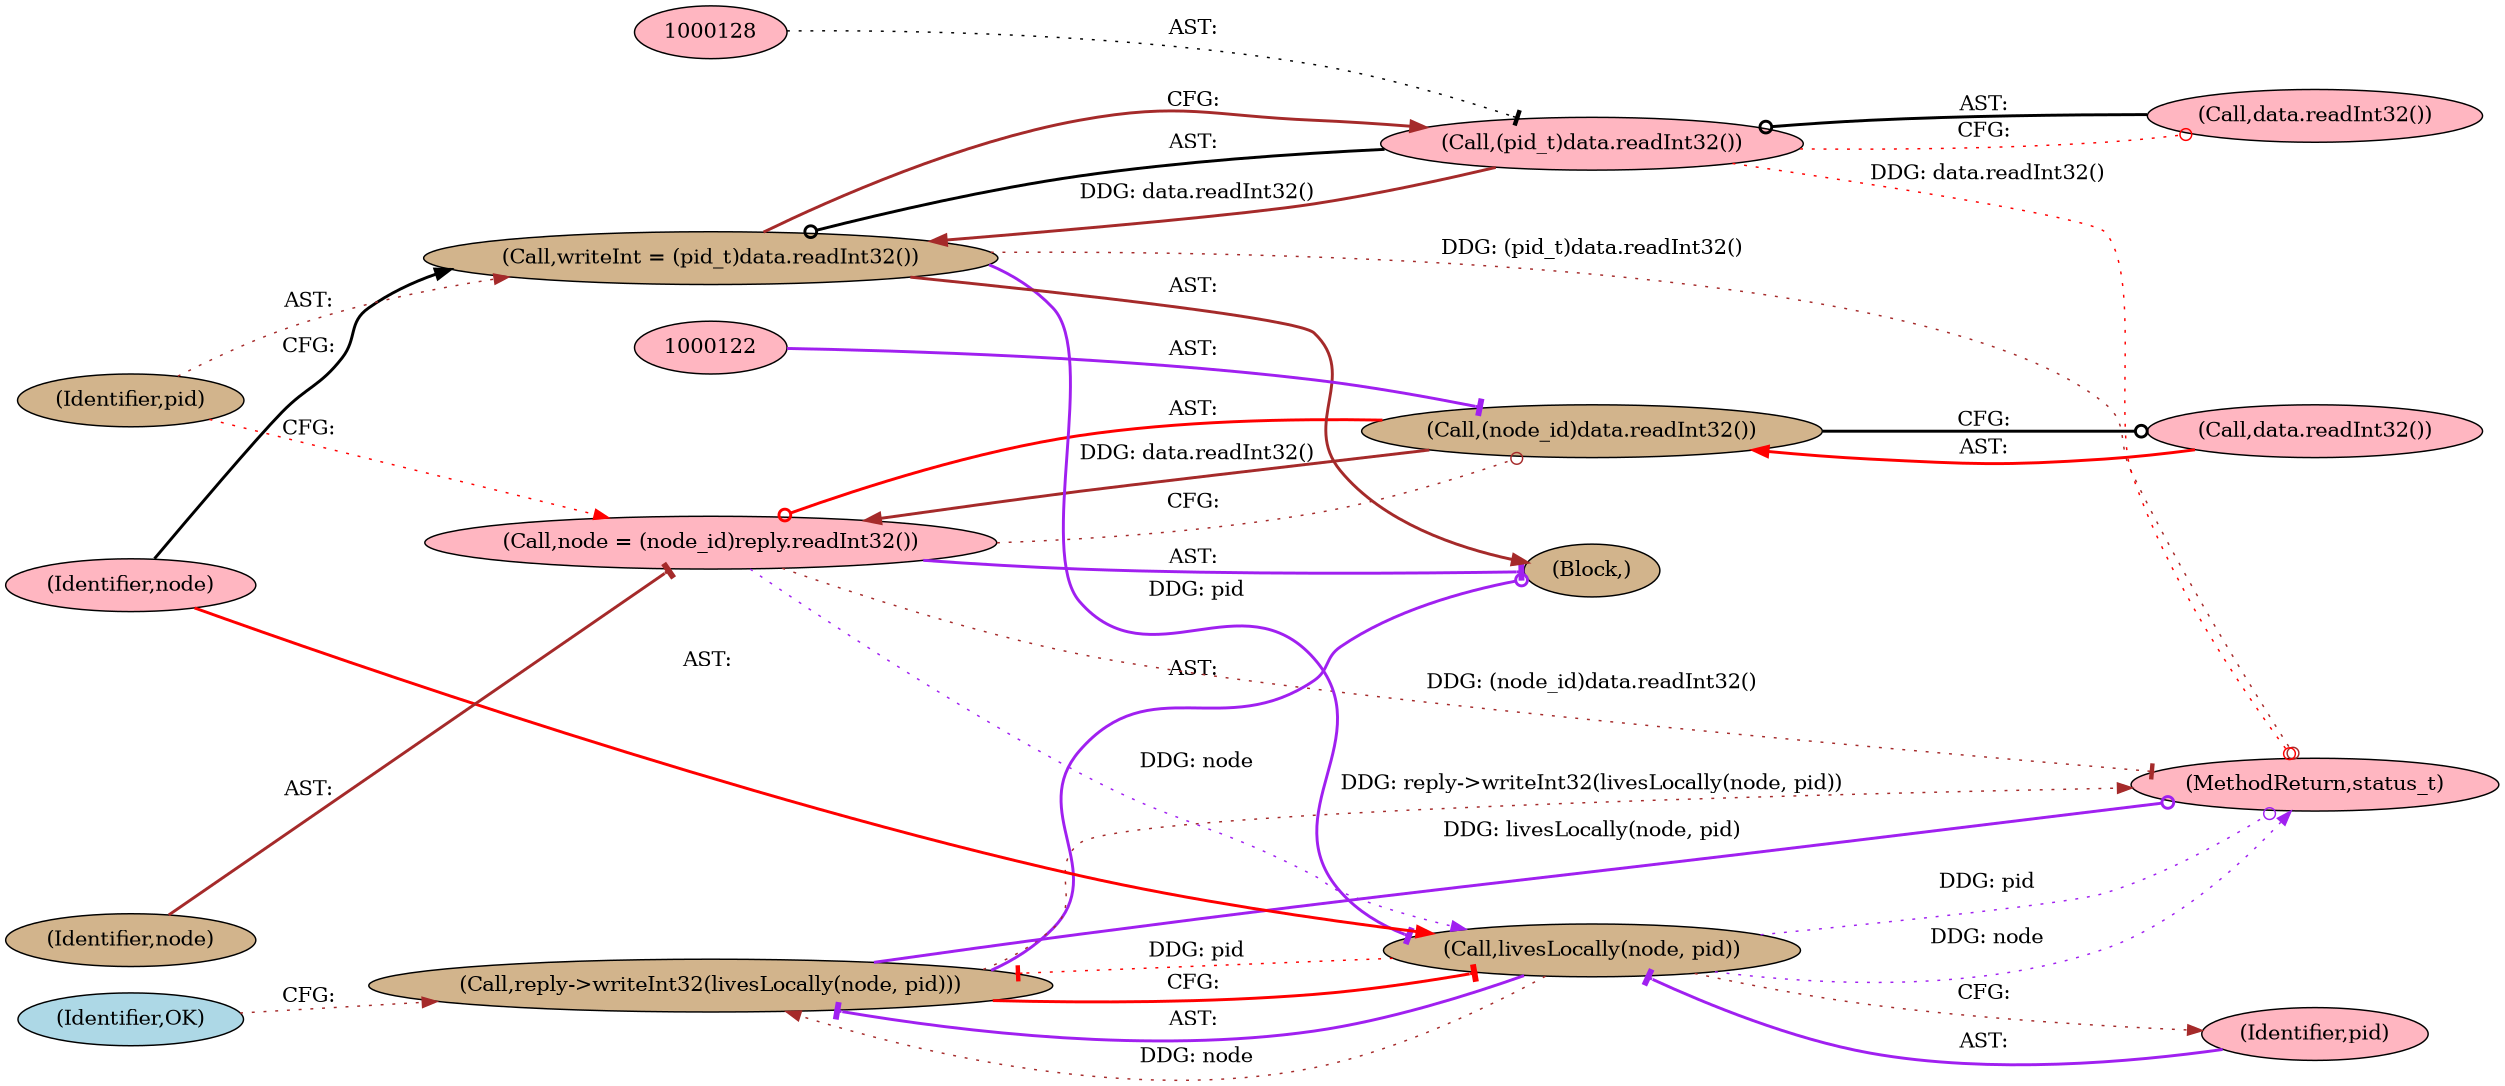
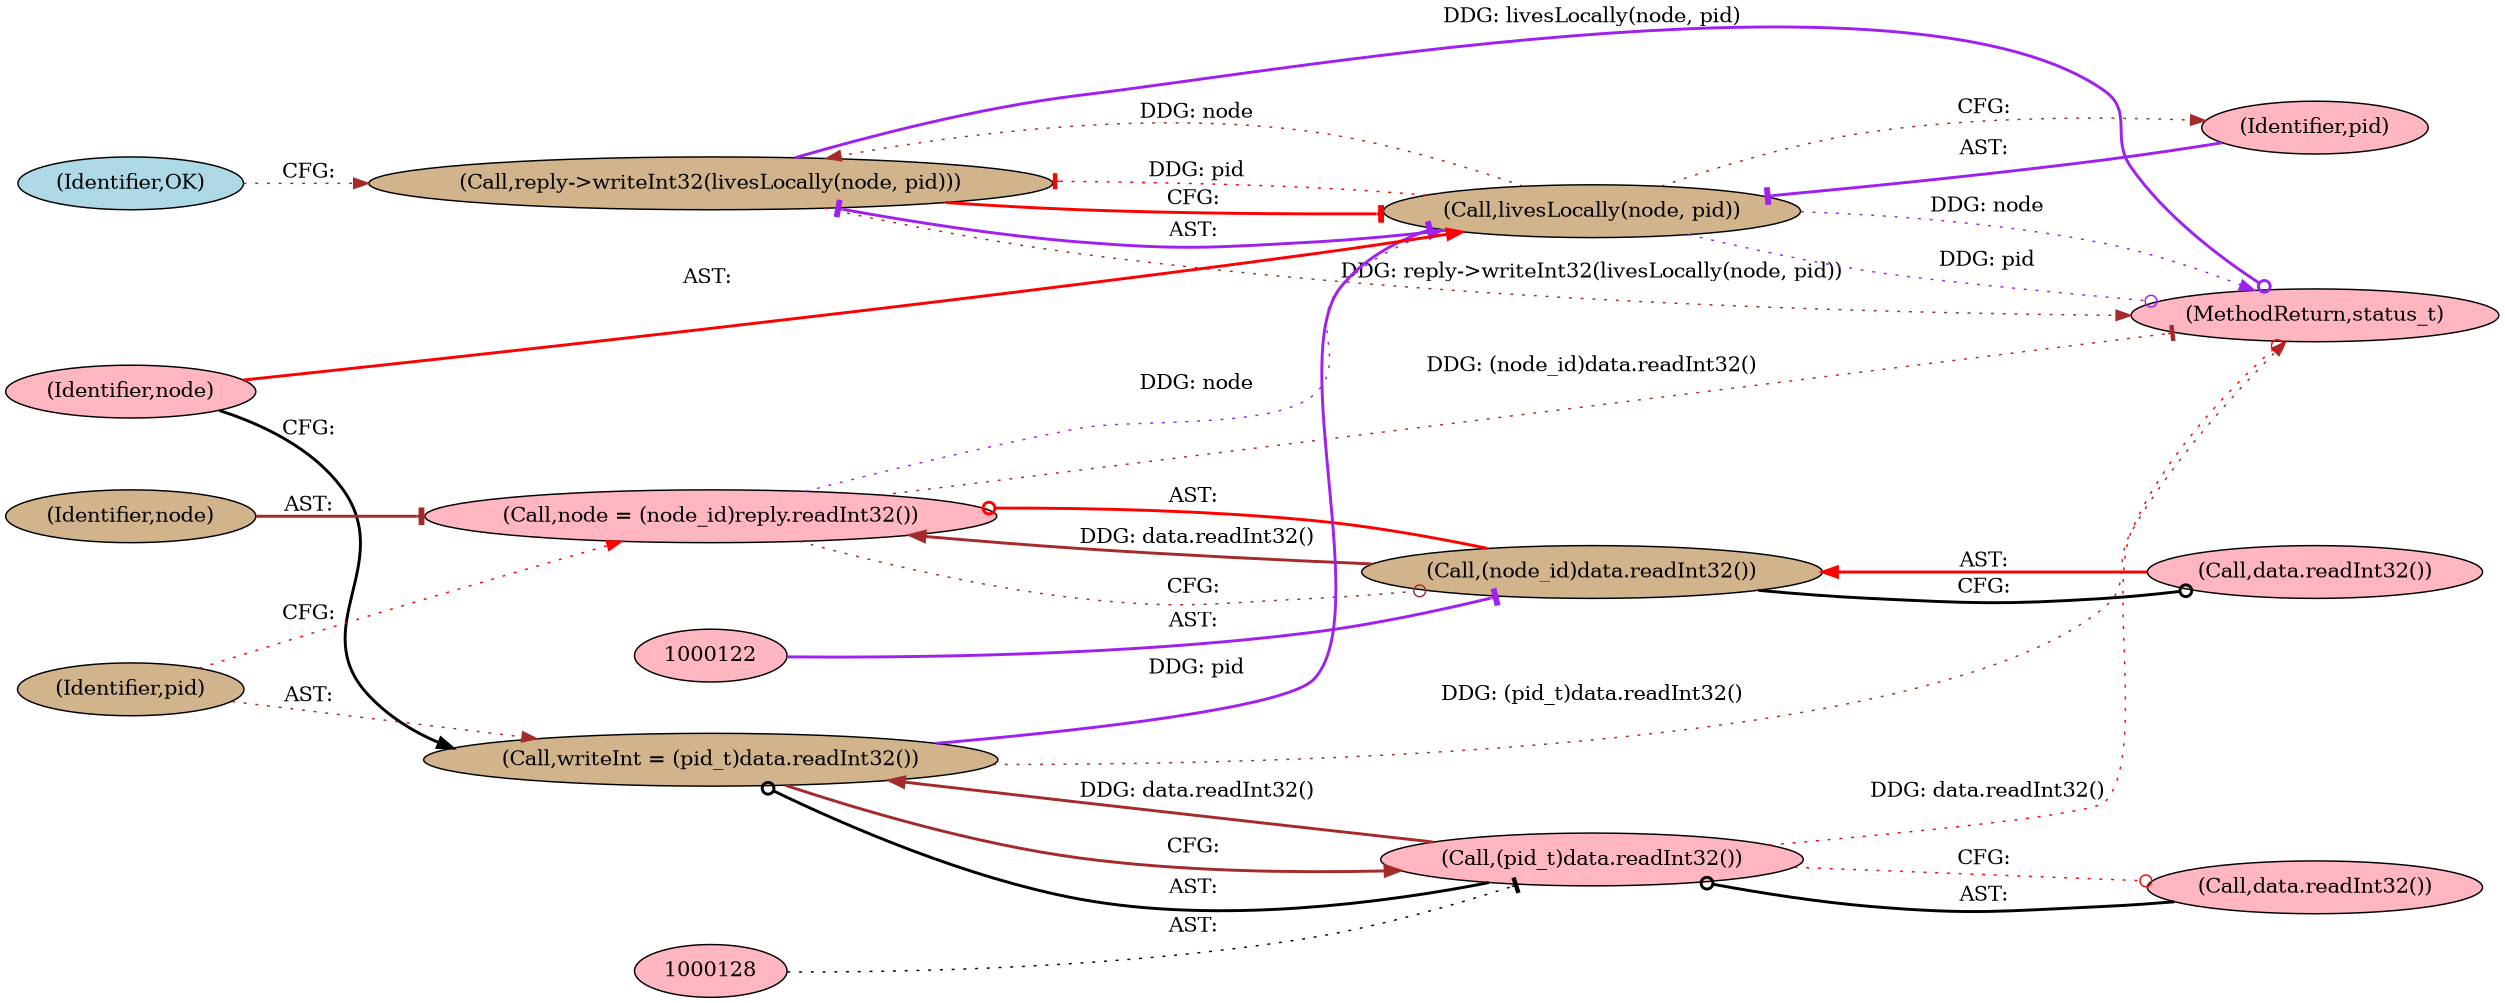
(1754, 294) -> (1715, 725)
(1592, 571) -> none
